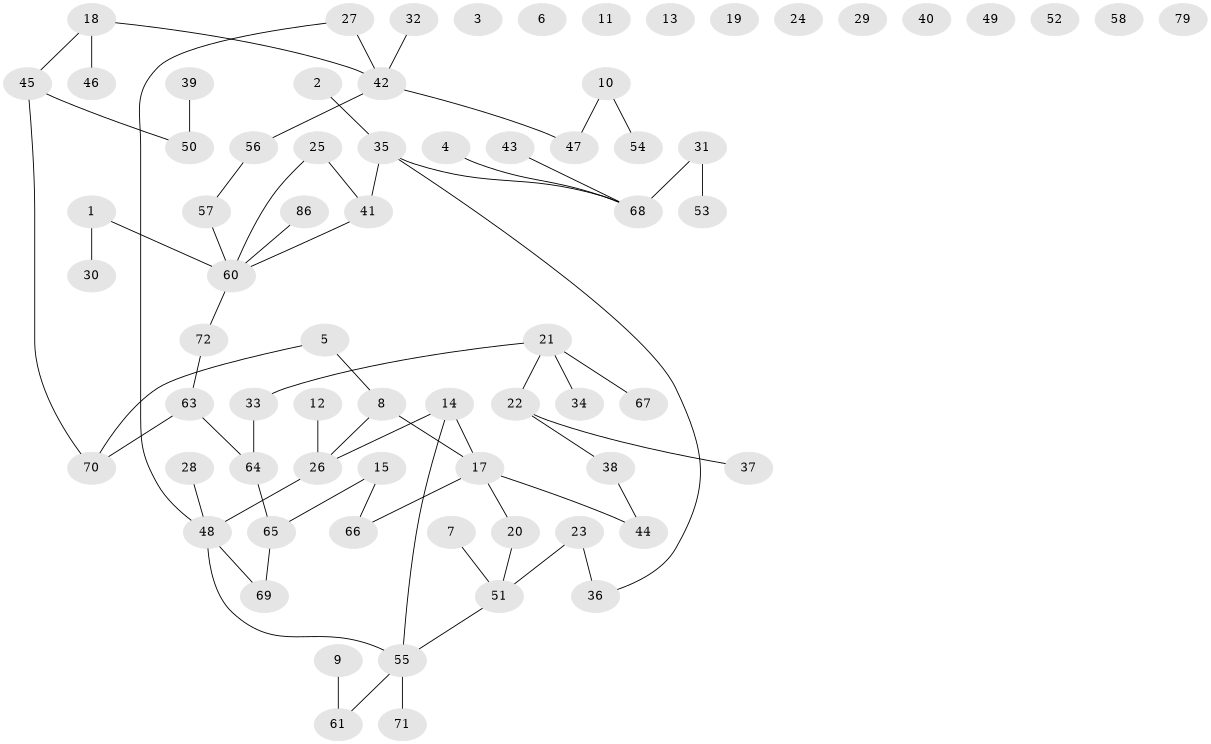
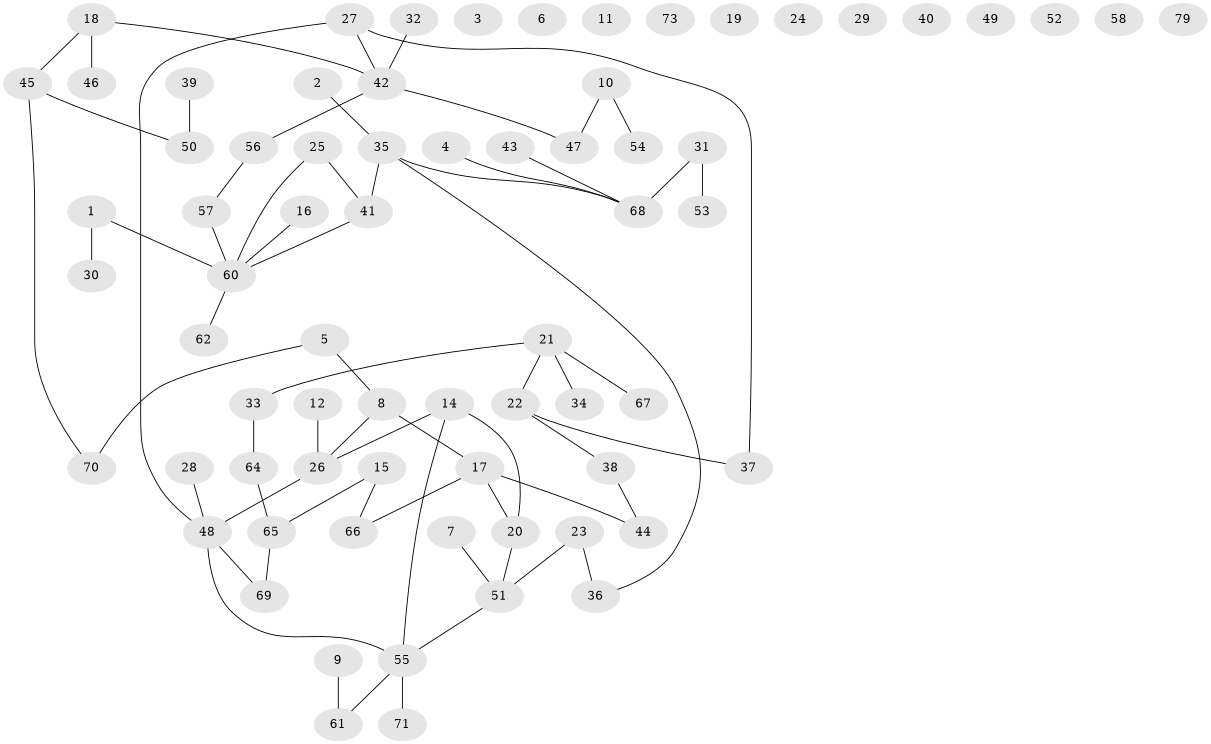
(670, 20) -> (670, 20)
none -> (724, 97)
(304, 212) -> (304, 212)
(204, 340) -> (204, 340)
(190, 404) -> none
(465, 436) -> (513, 455)
